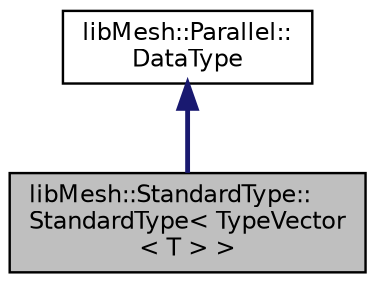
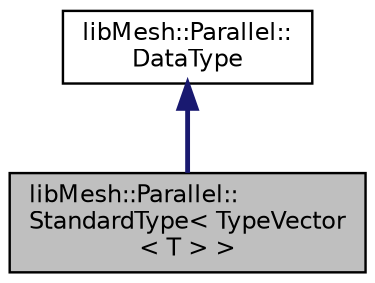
(188, 223) -> (188, 223)
